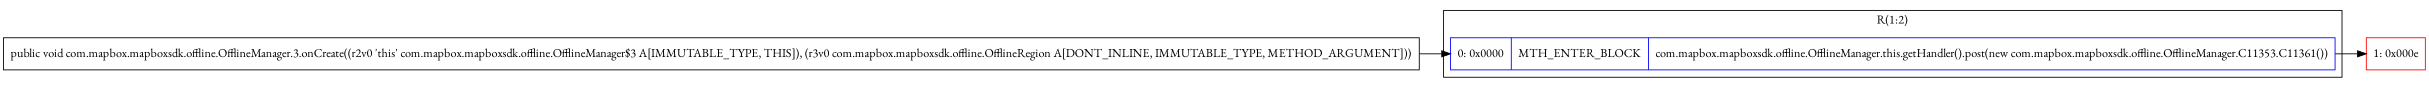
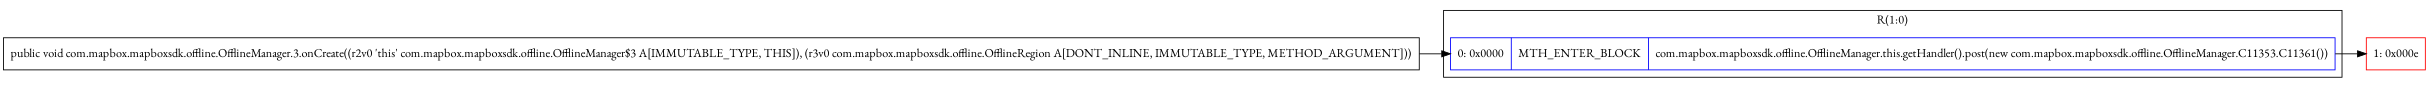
(1893, 20) -> (1893, 20)
